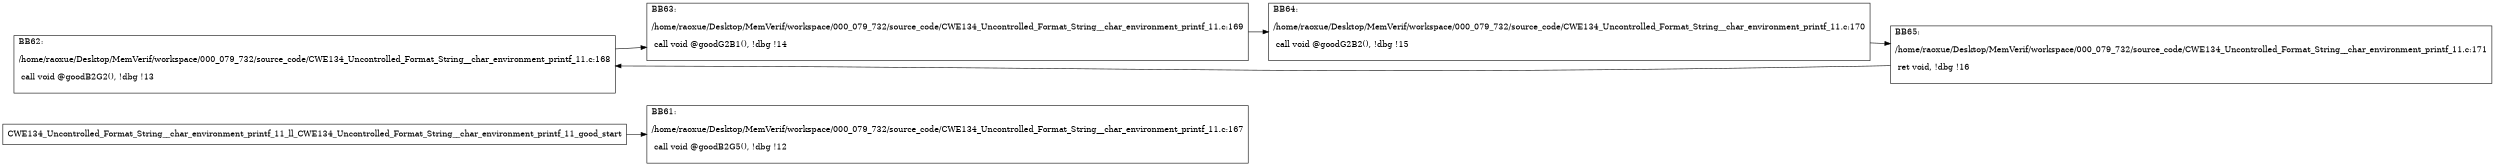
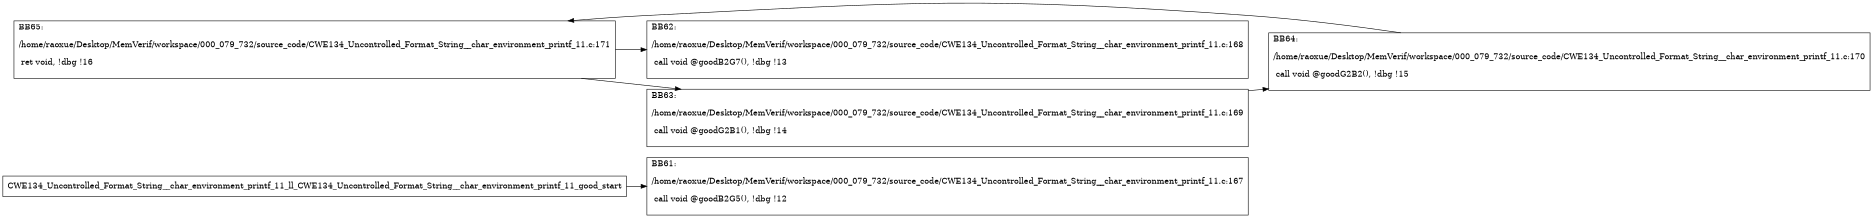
(628, 48) -> (628, 84)
(86, 77) -> (719, 62)
